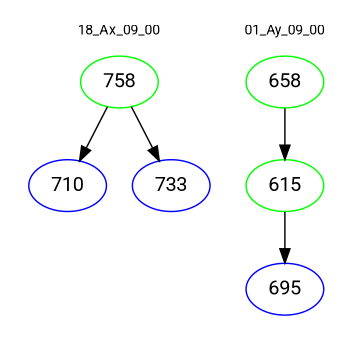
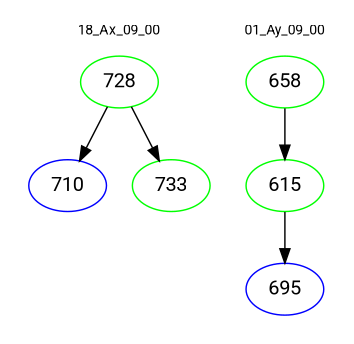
(119, 82) -> (119, 82)
(171, 186) -> (171, 186)
